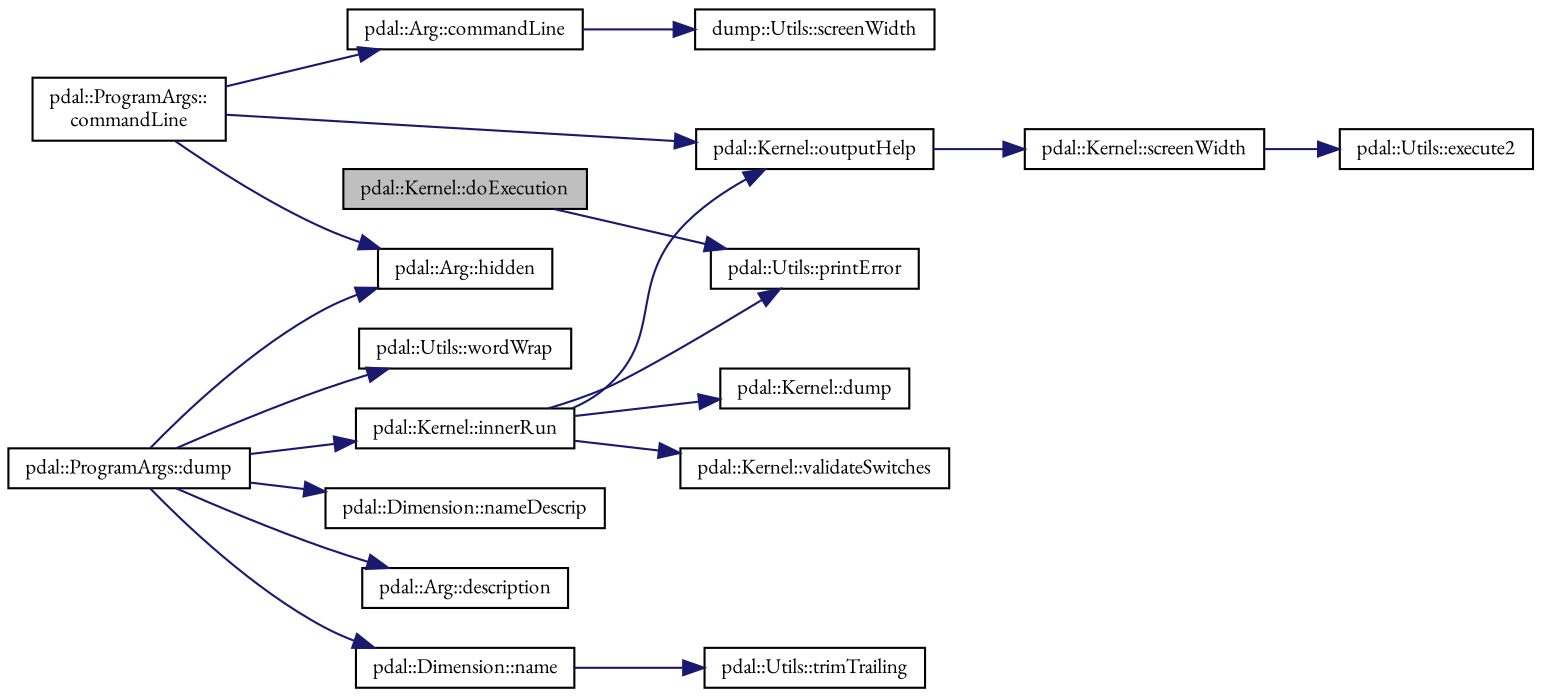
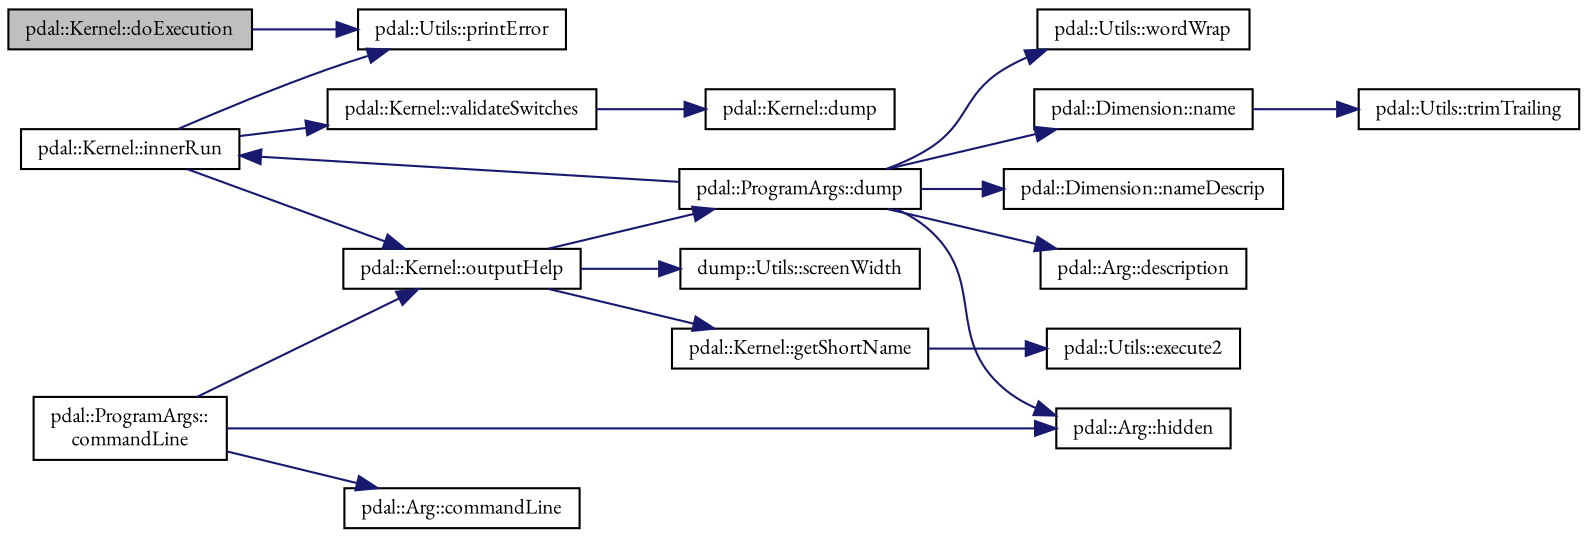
(628, 29) -> (620, 269)
(1144, 149) -> (800, 349)
none -> (621, 231)
(637, 409) -> (641, 109)
